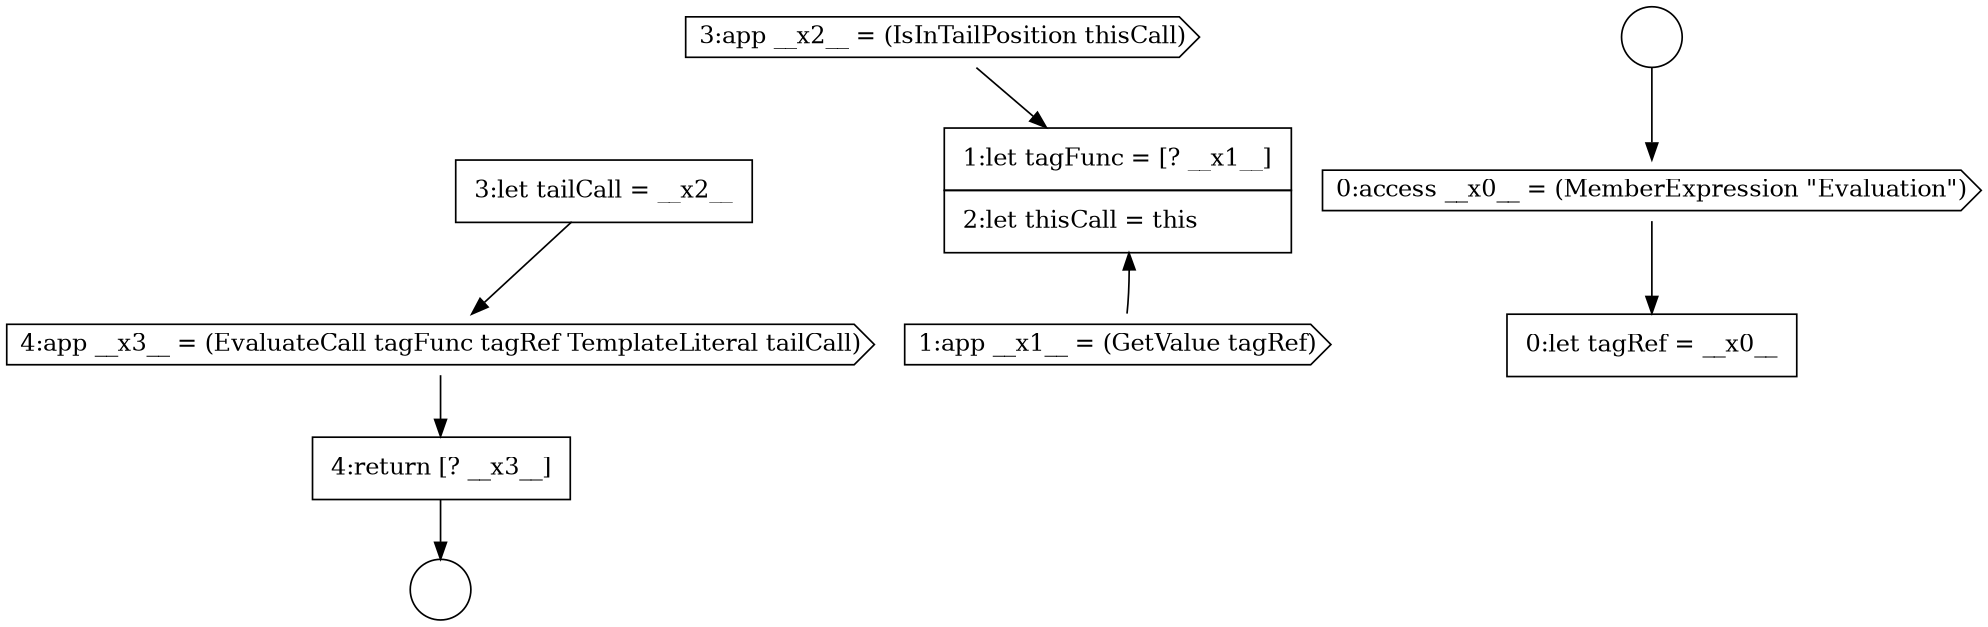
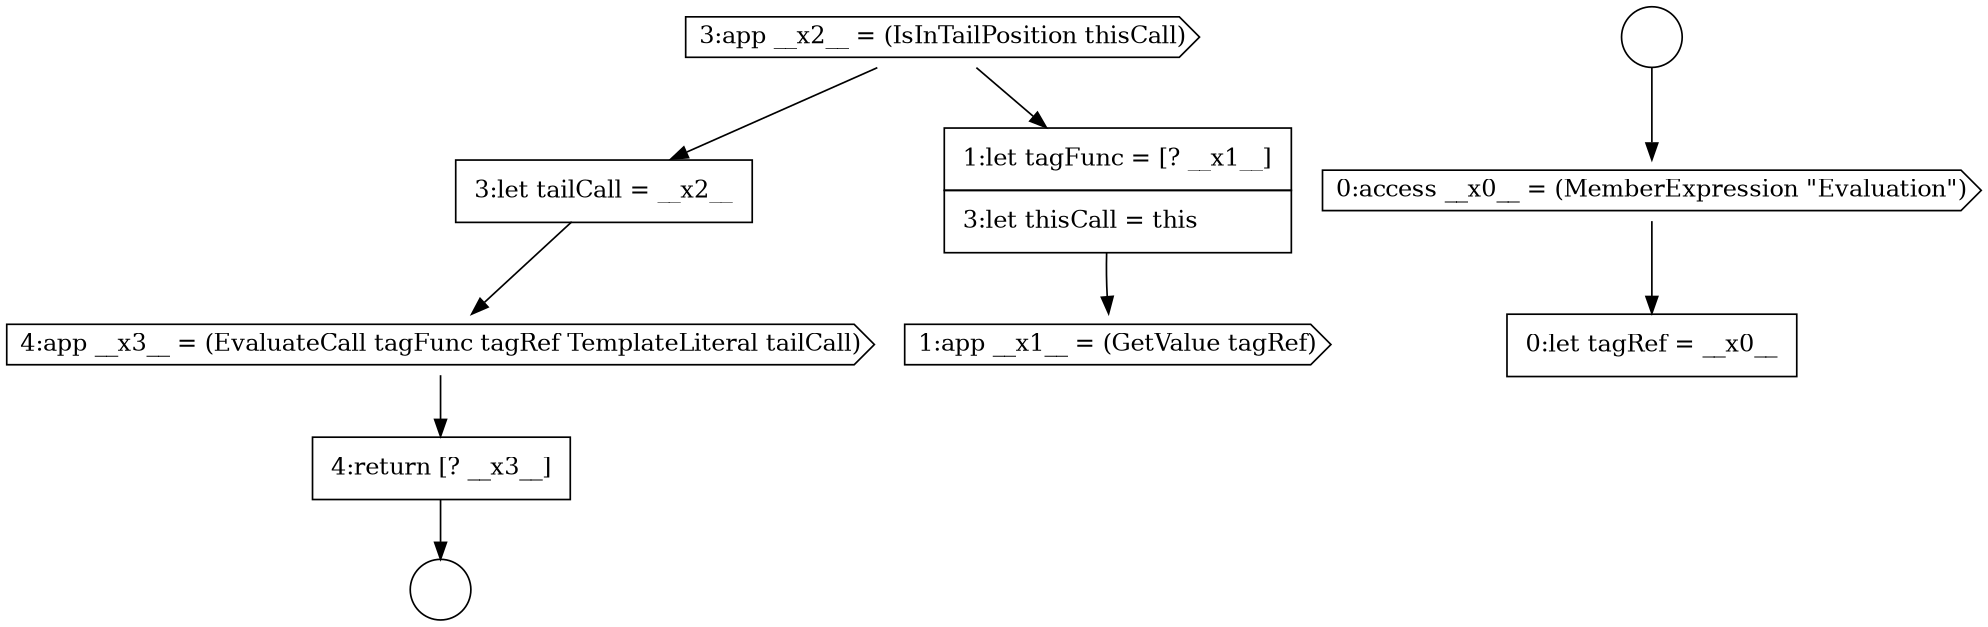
none -> (782, 110)
(1081, 221) -> (1081, 221)
(1129, 292) -> (1106, 275)
